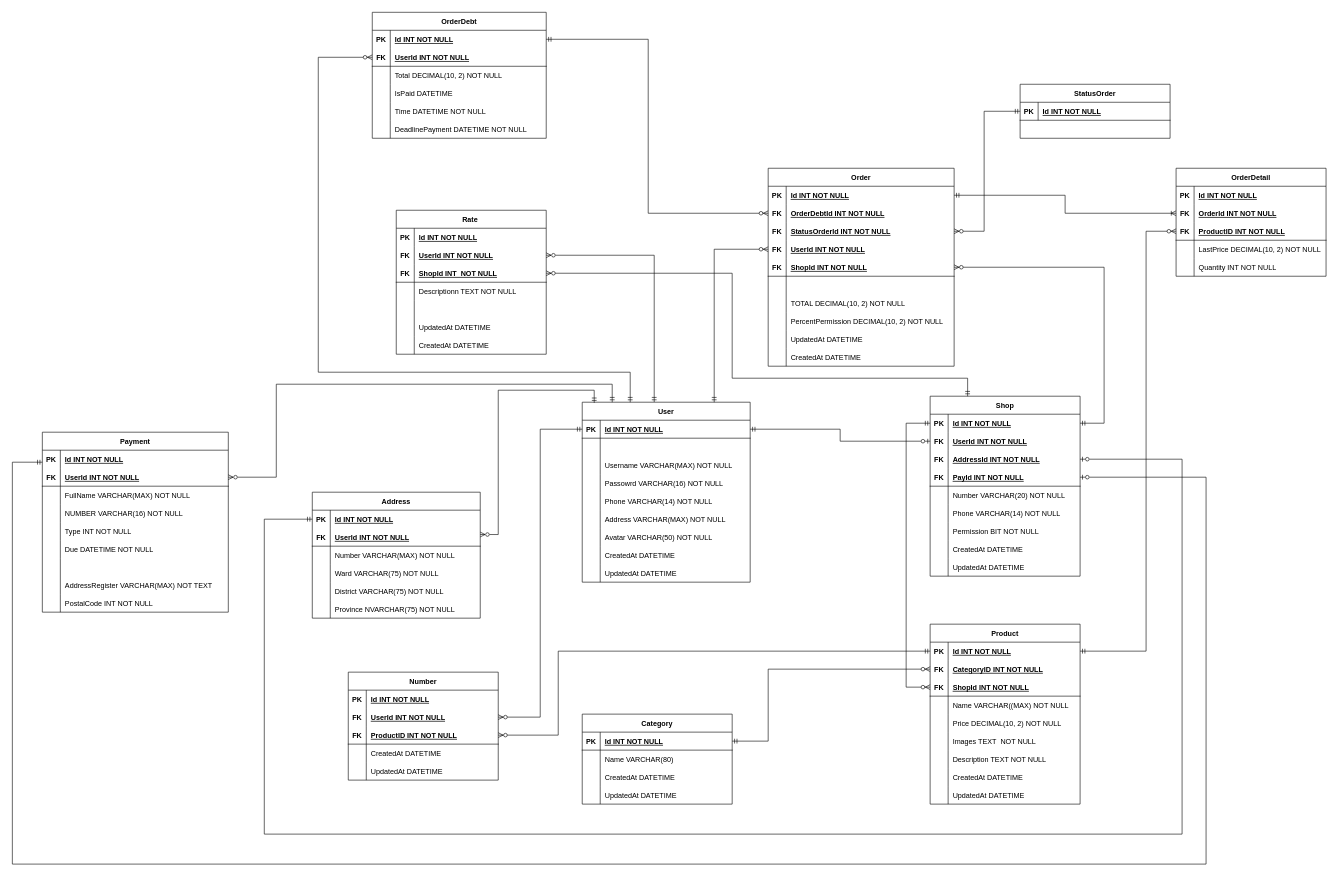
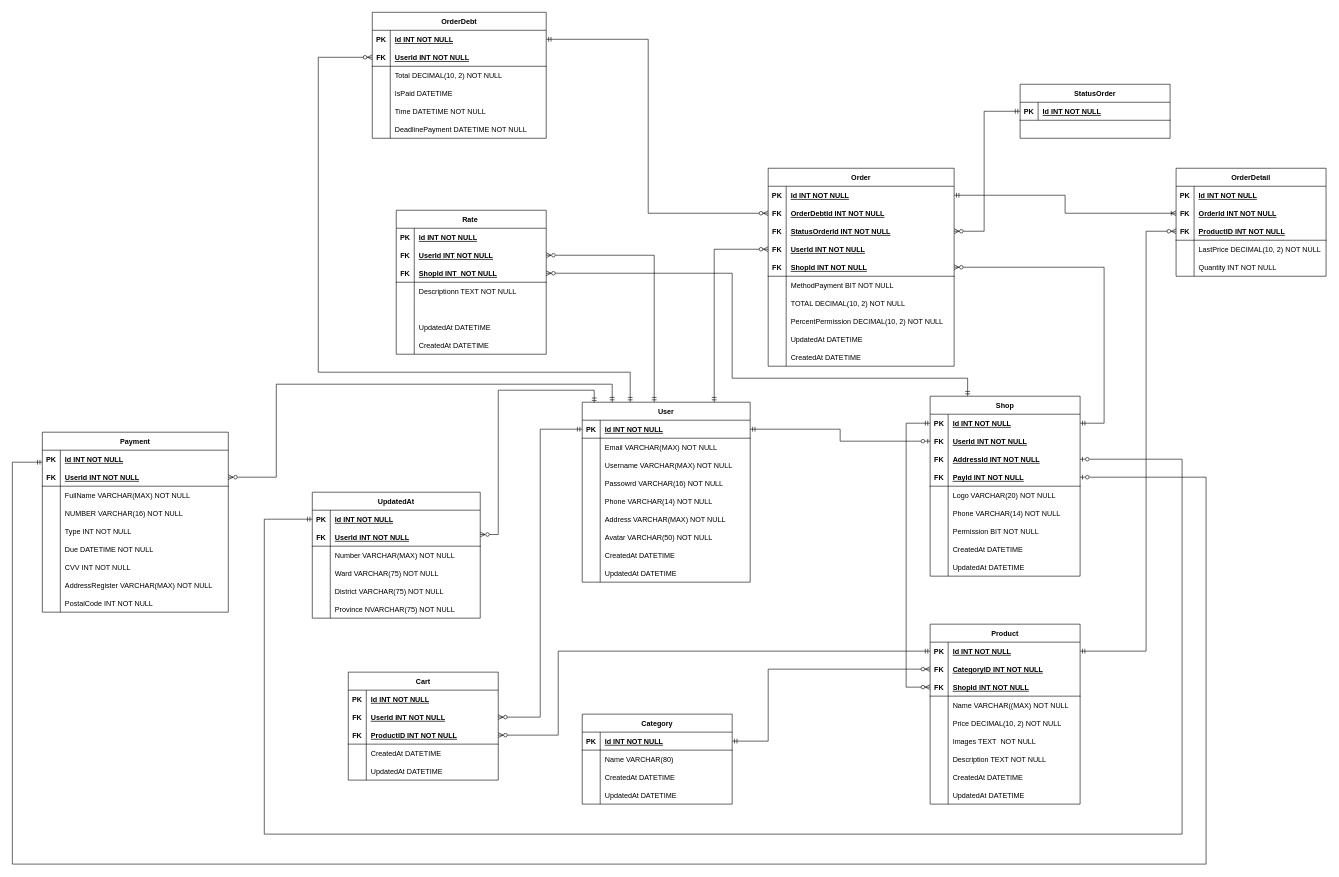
none -> (870, 285)
none -> (675, 447)
(1004, 496) -> (1000, 496)
(396, 502) -> (396, 502)
none -> (144, 567)
(136, 586) -> (136, 586)
(423, 682) -> (423, 682)
